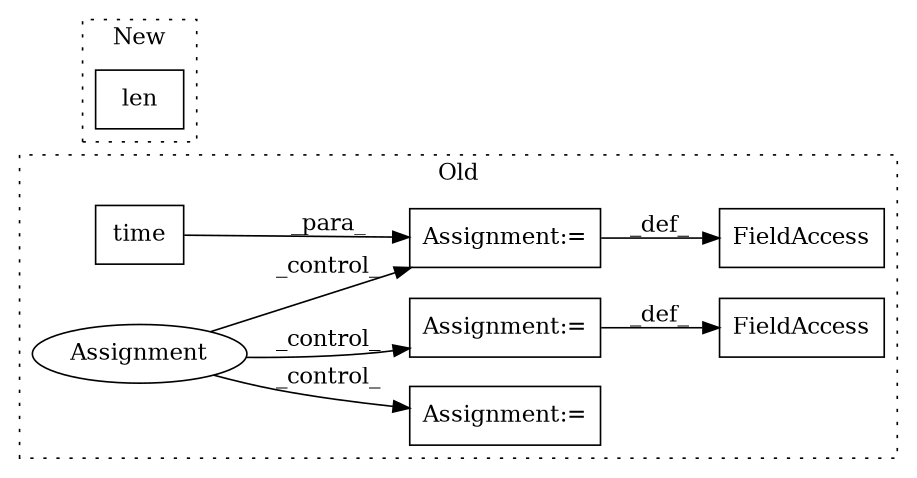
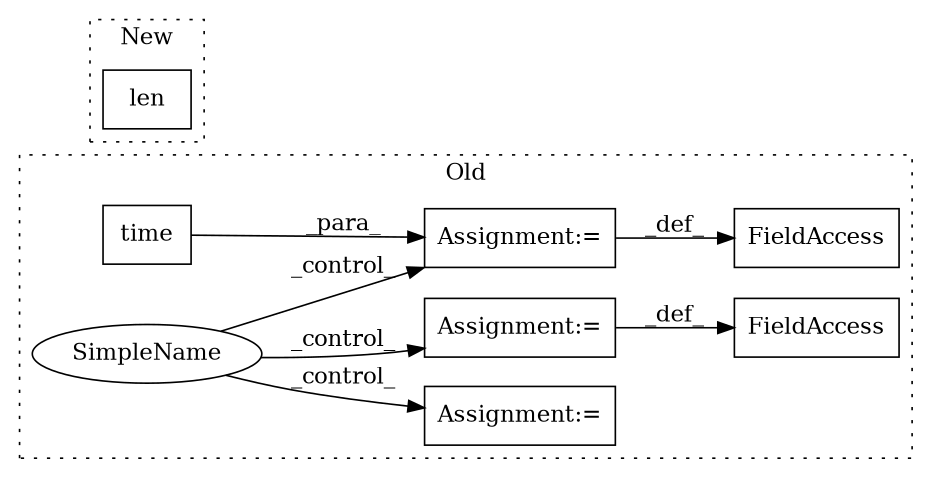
(140, 354) -> (147, 354)
